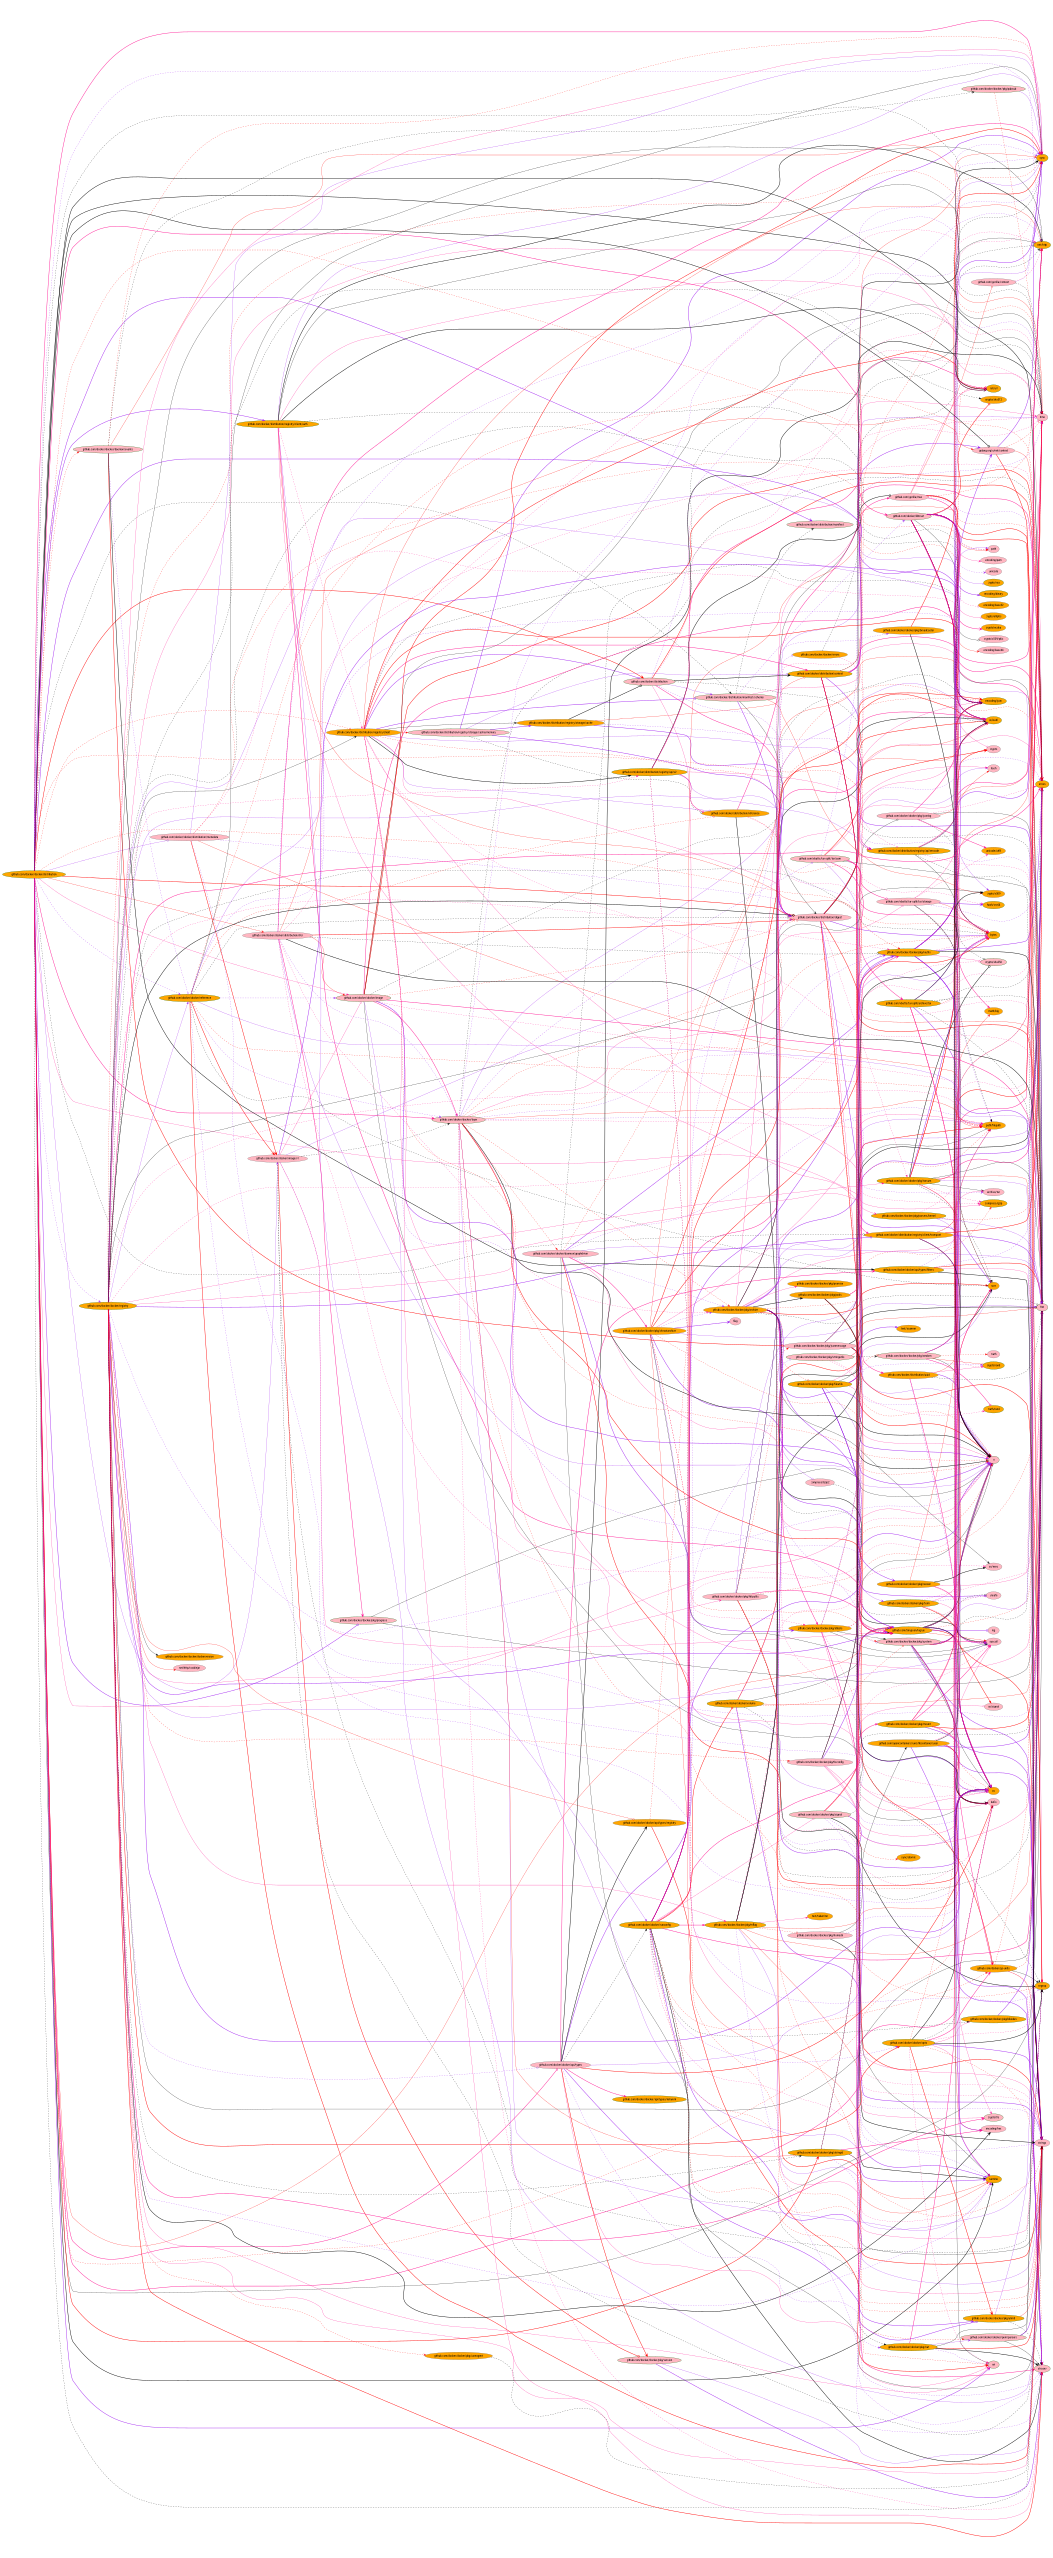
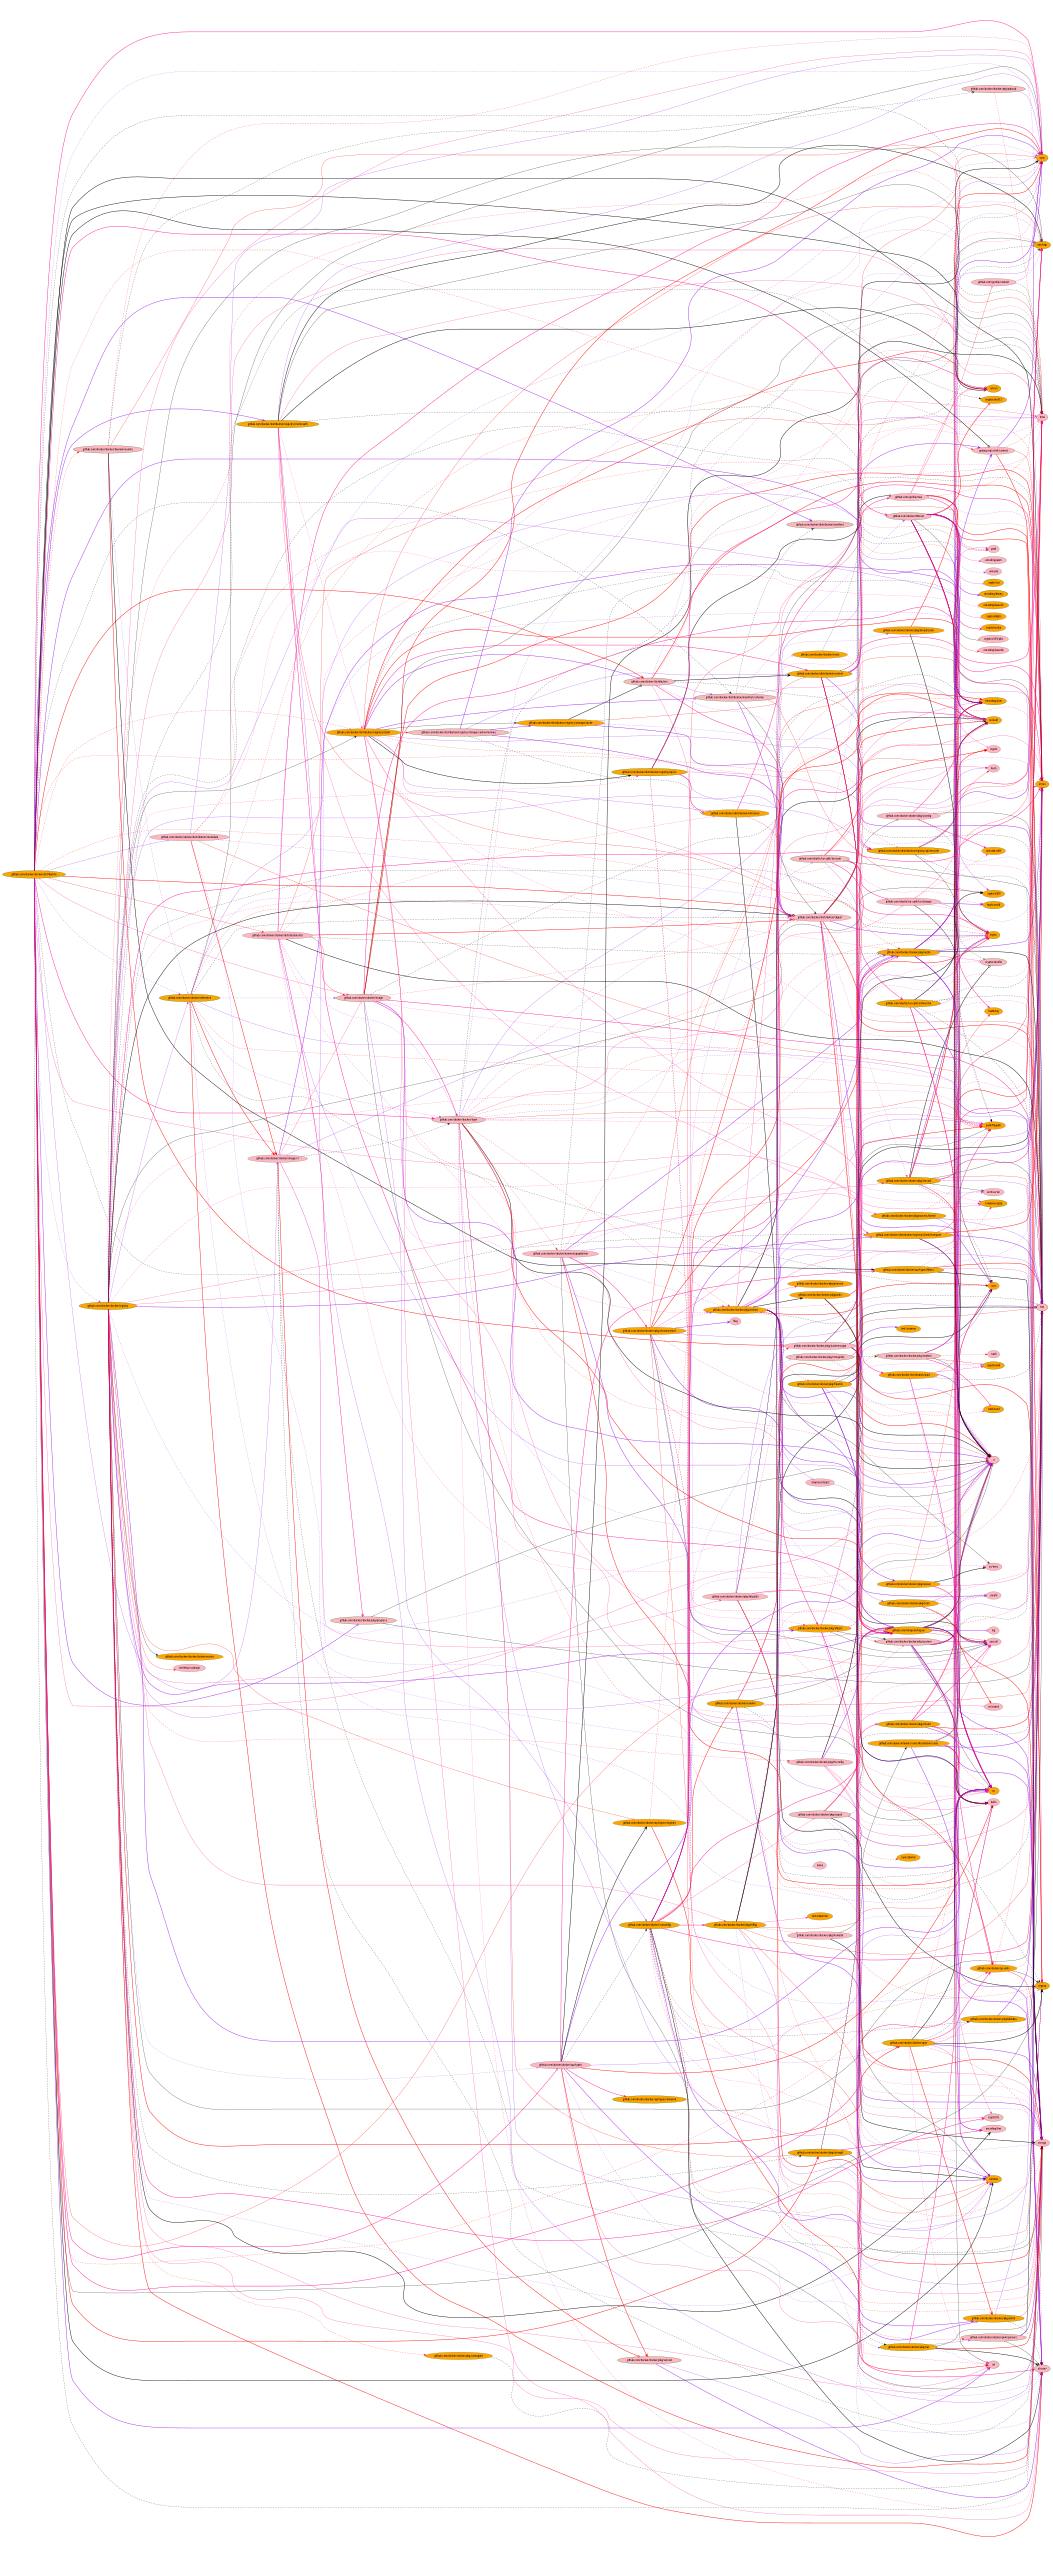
none -> (820, 1866)
